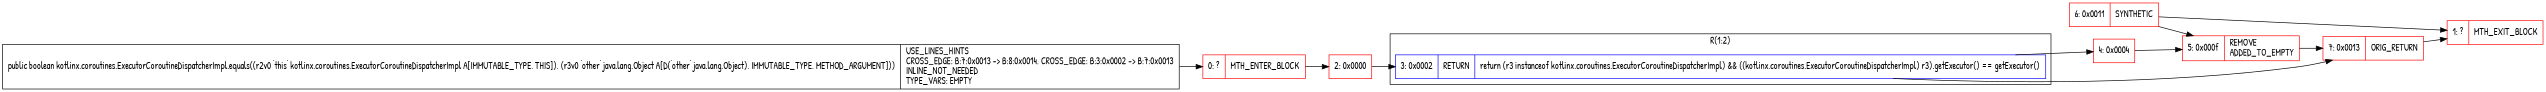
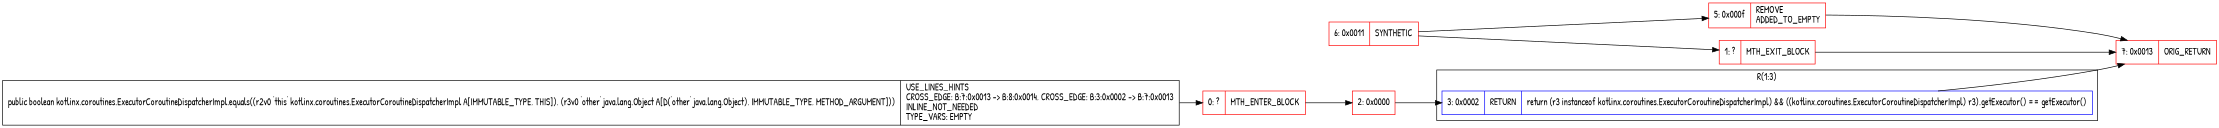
(1721, 41) -> (1767, 78)
(2432, 41) -> (1962, 52)
(2114, 51) -> none
